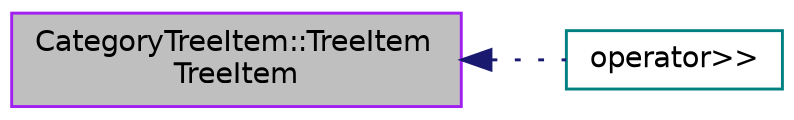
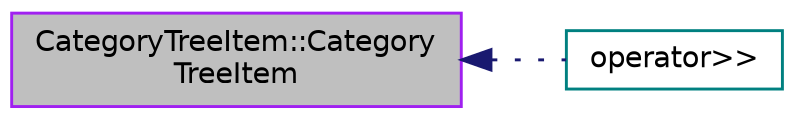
(236, 60) -> (236, 60)
